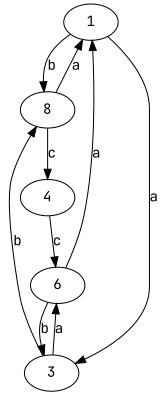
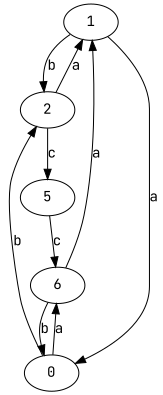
(48, 110) -> (48, 110)
(48, 198) -> (48, 198)
(52, 373) -> (52, 373)
